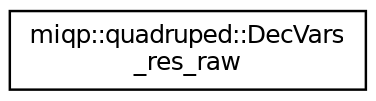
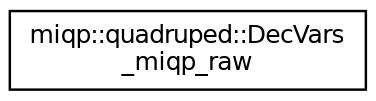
(188, 50) -> (188, 50)
